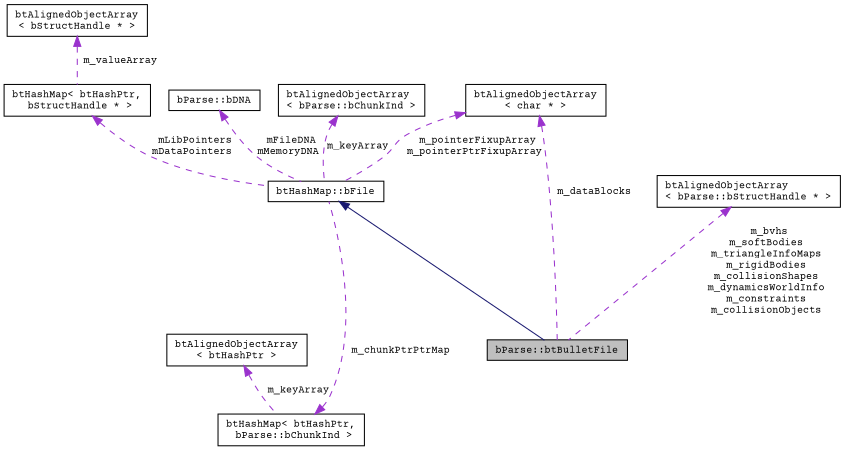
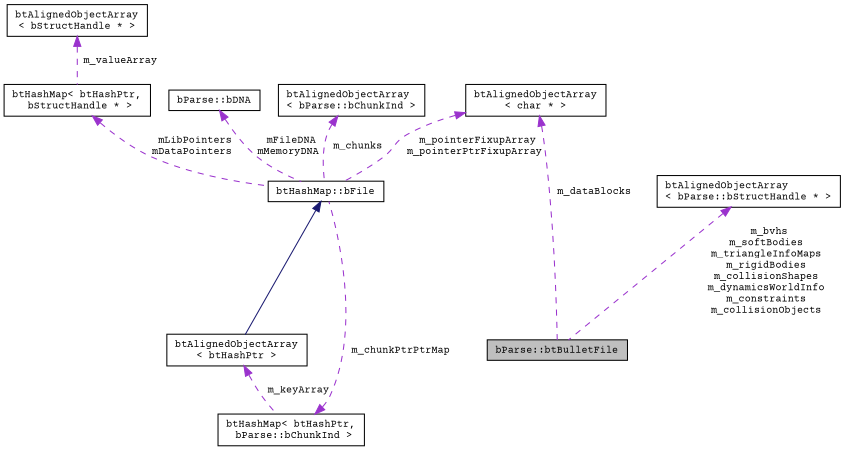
(355, 146) -> (355, 146)
(446, 274) -> (281, 272)
